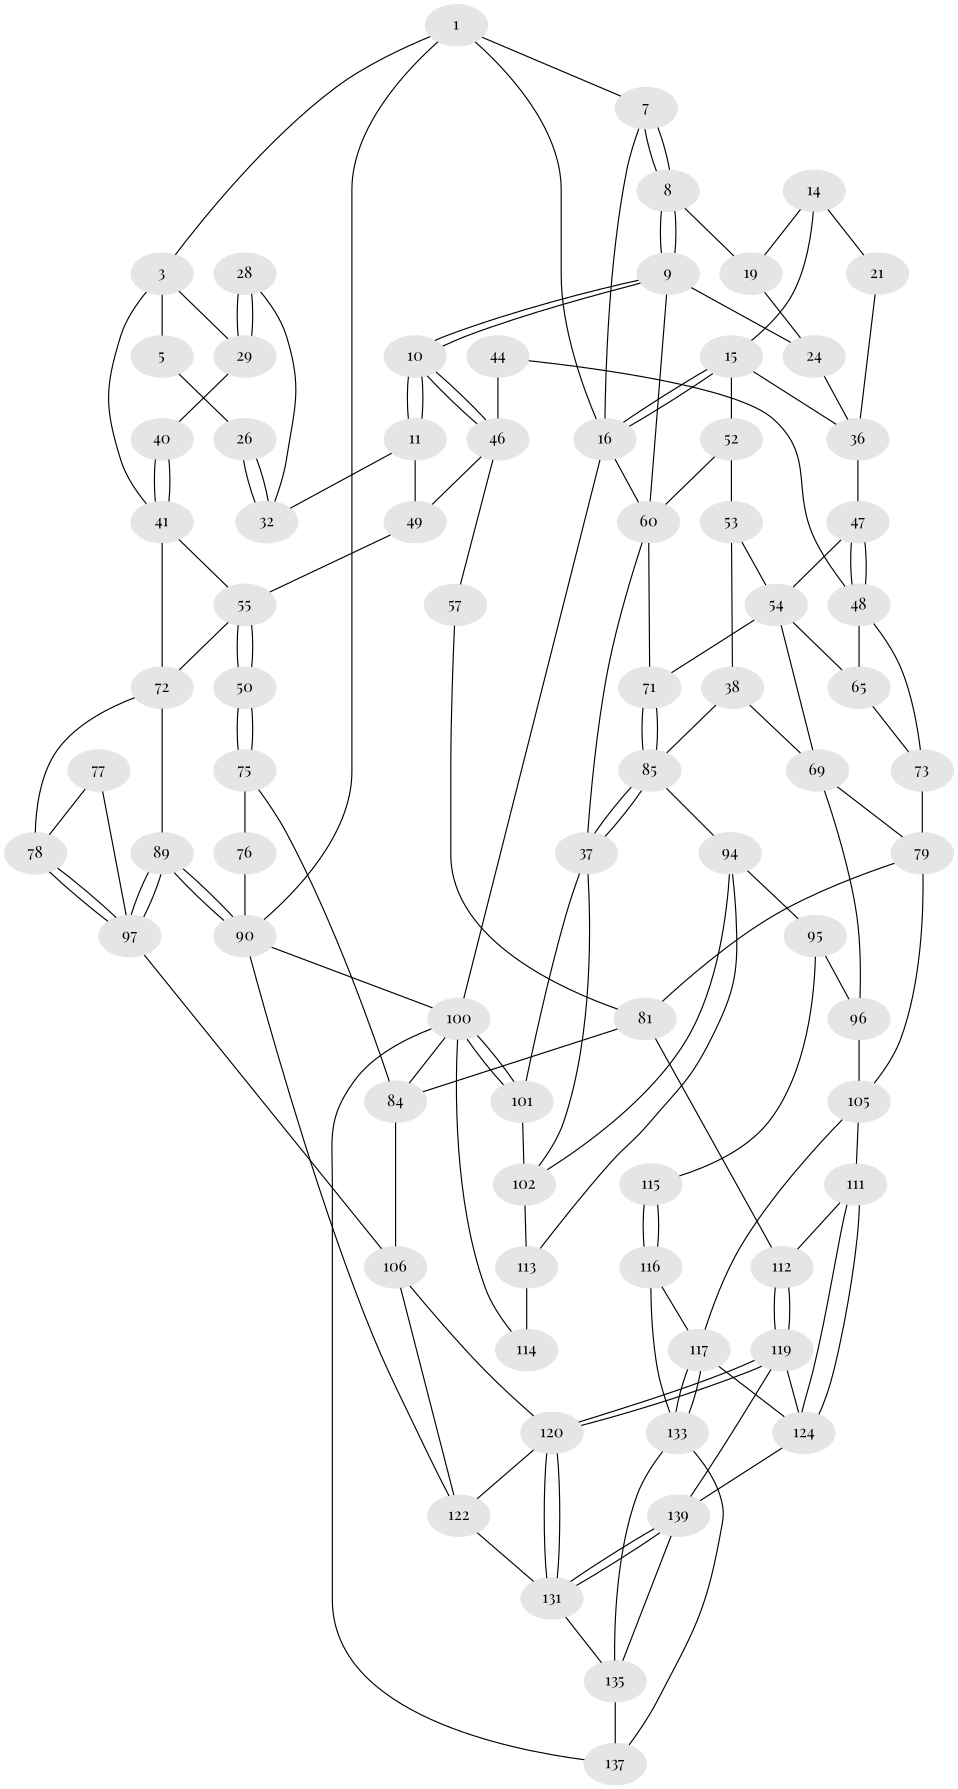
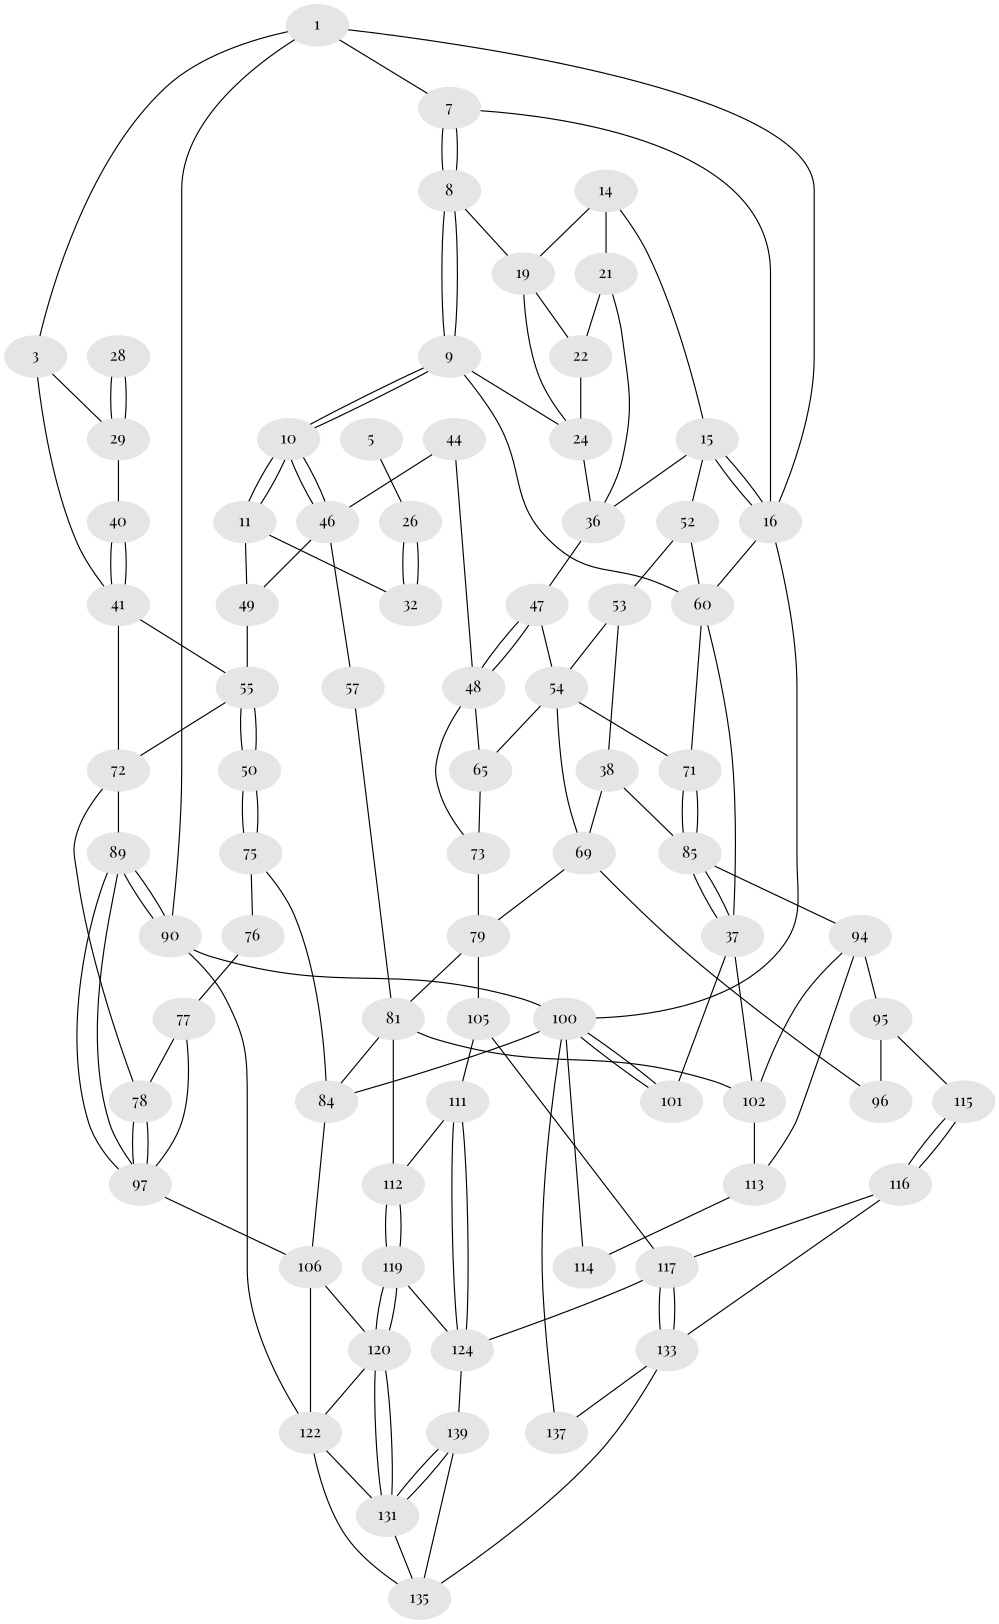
(162, 315) -> none
none -> (581, 356)
(296, 394) -> none
(245, 895) -> (220, 975)
(859, 1060) -> none
(523, 1143) -> (582, 1060)
(732, 1433) -> none
(615, 1723) -> (341, 1528)
